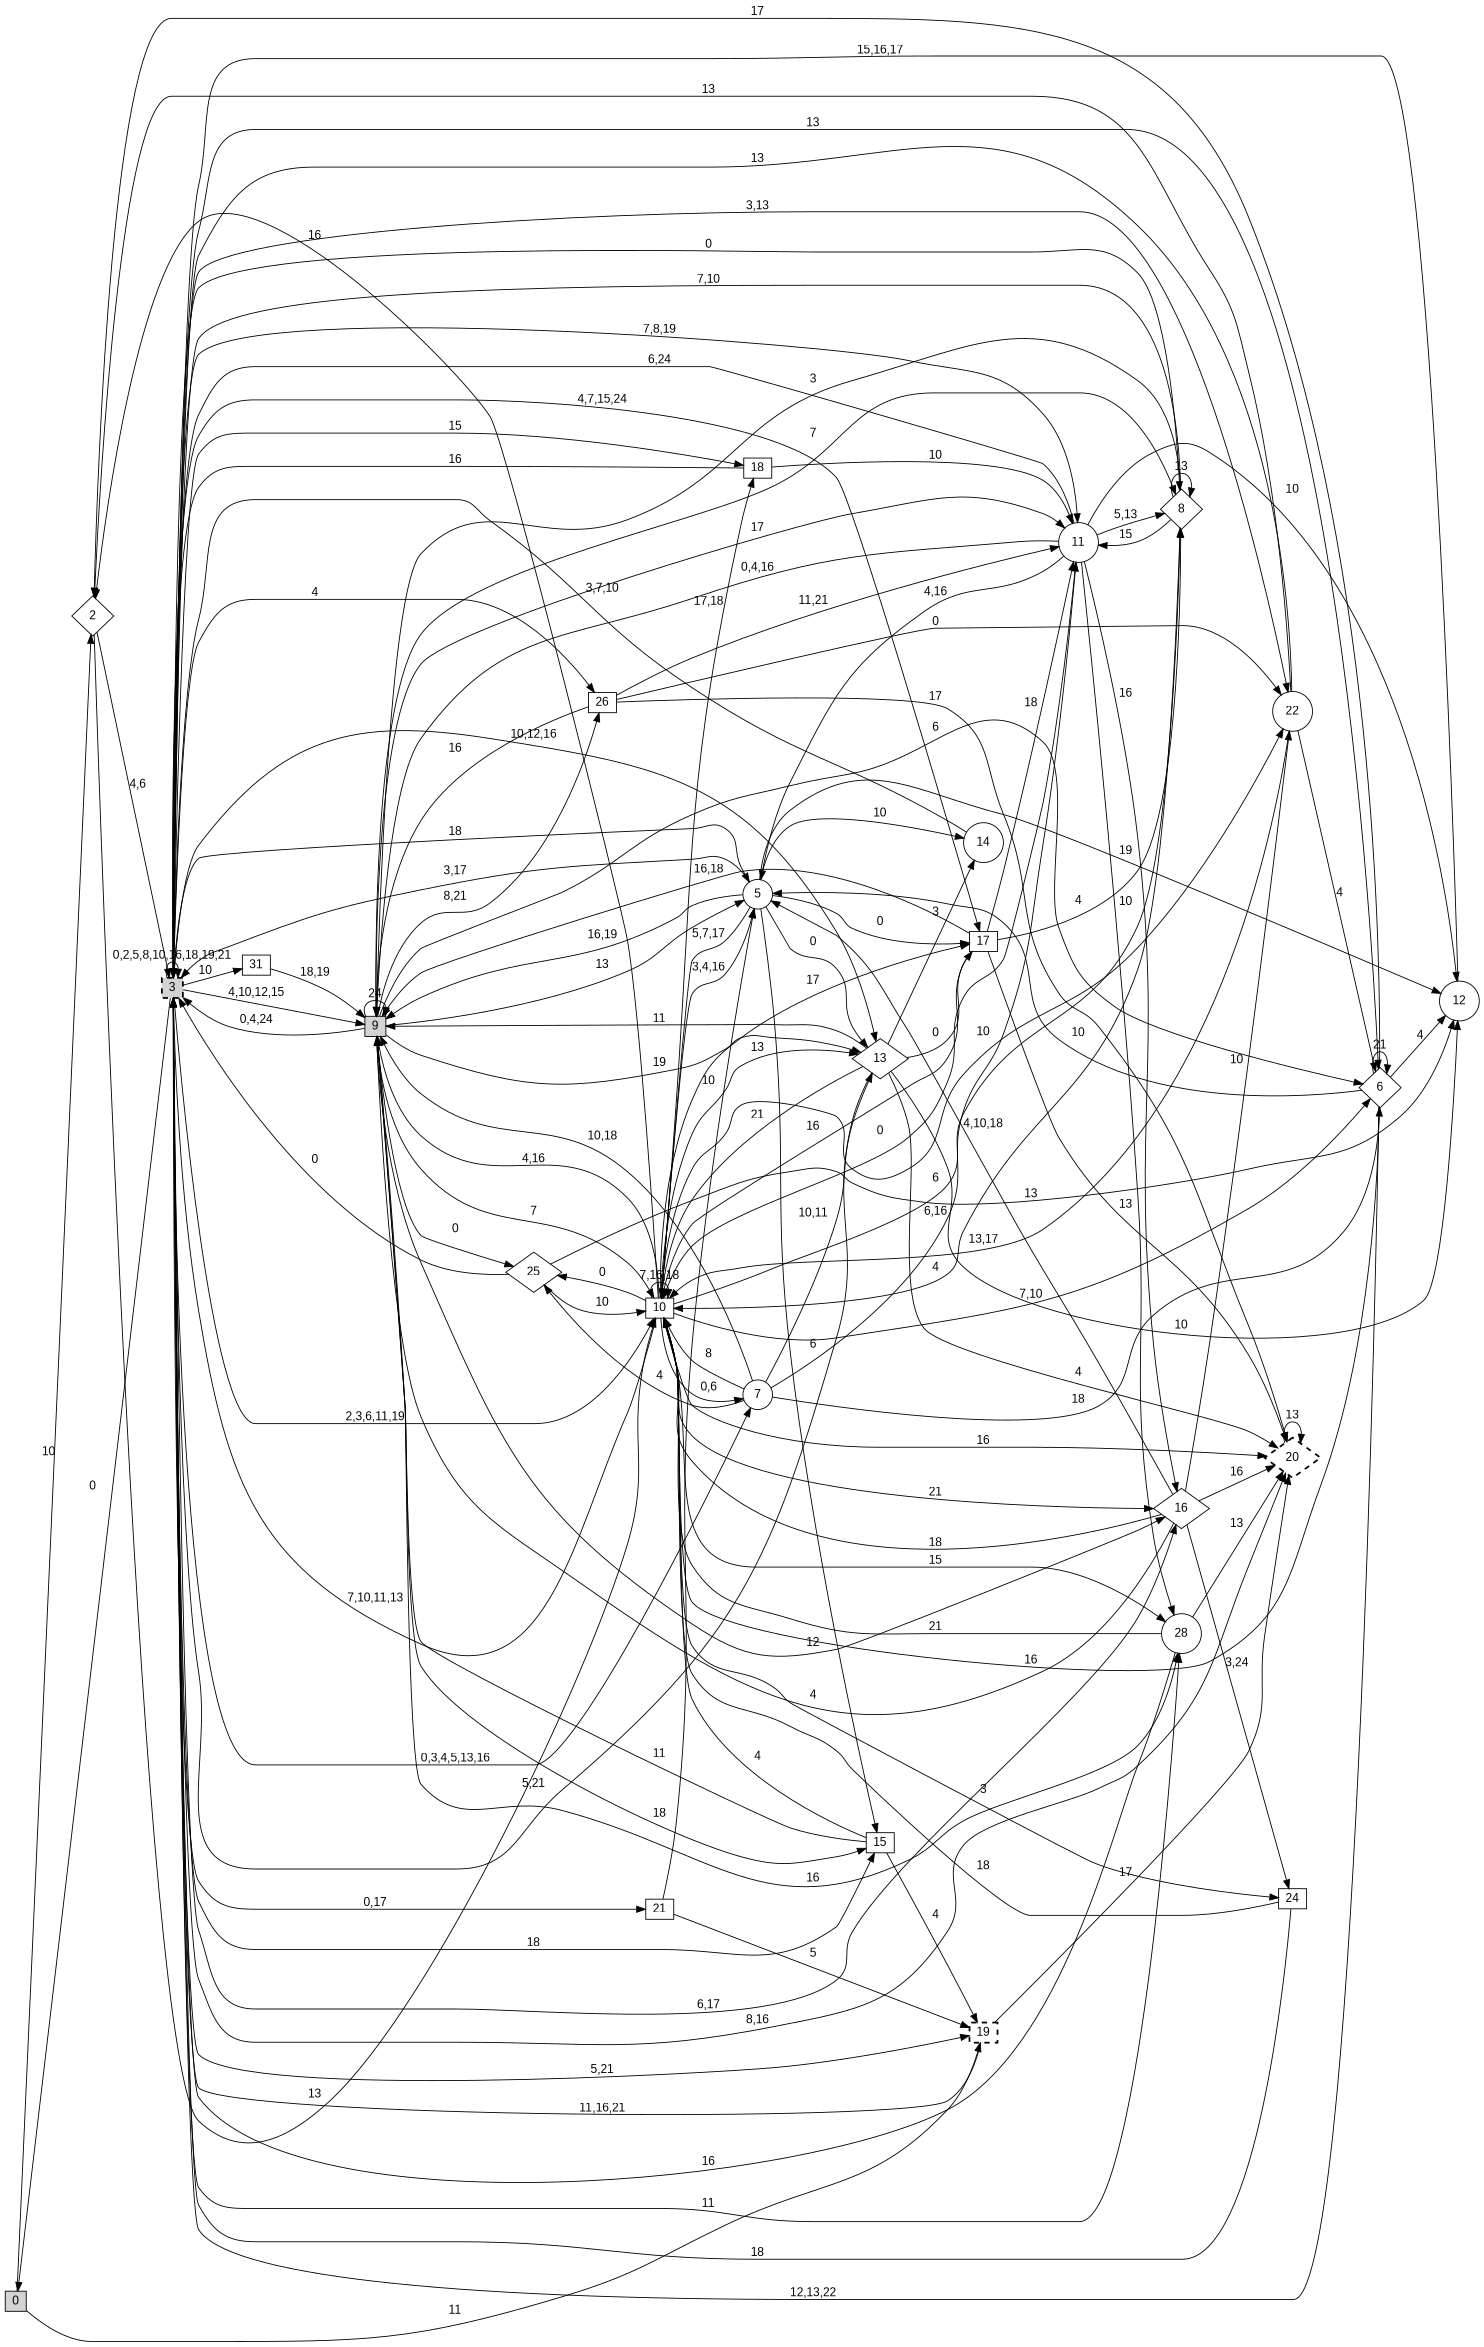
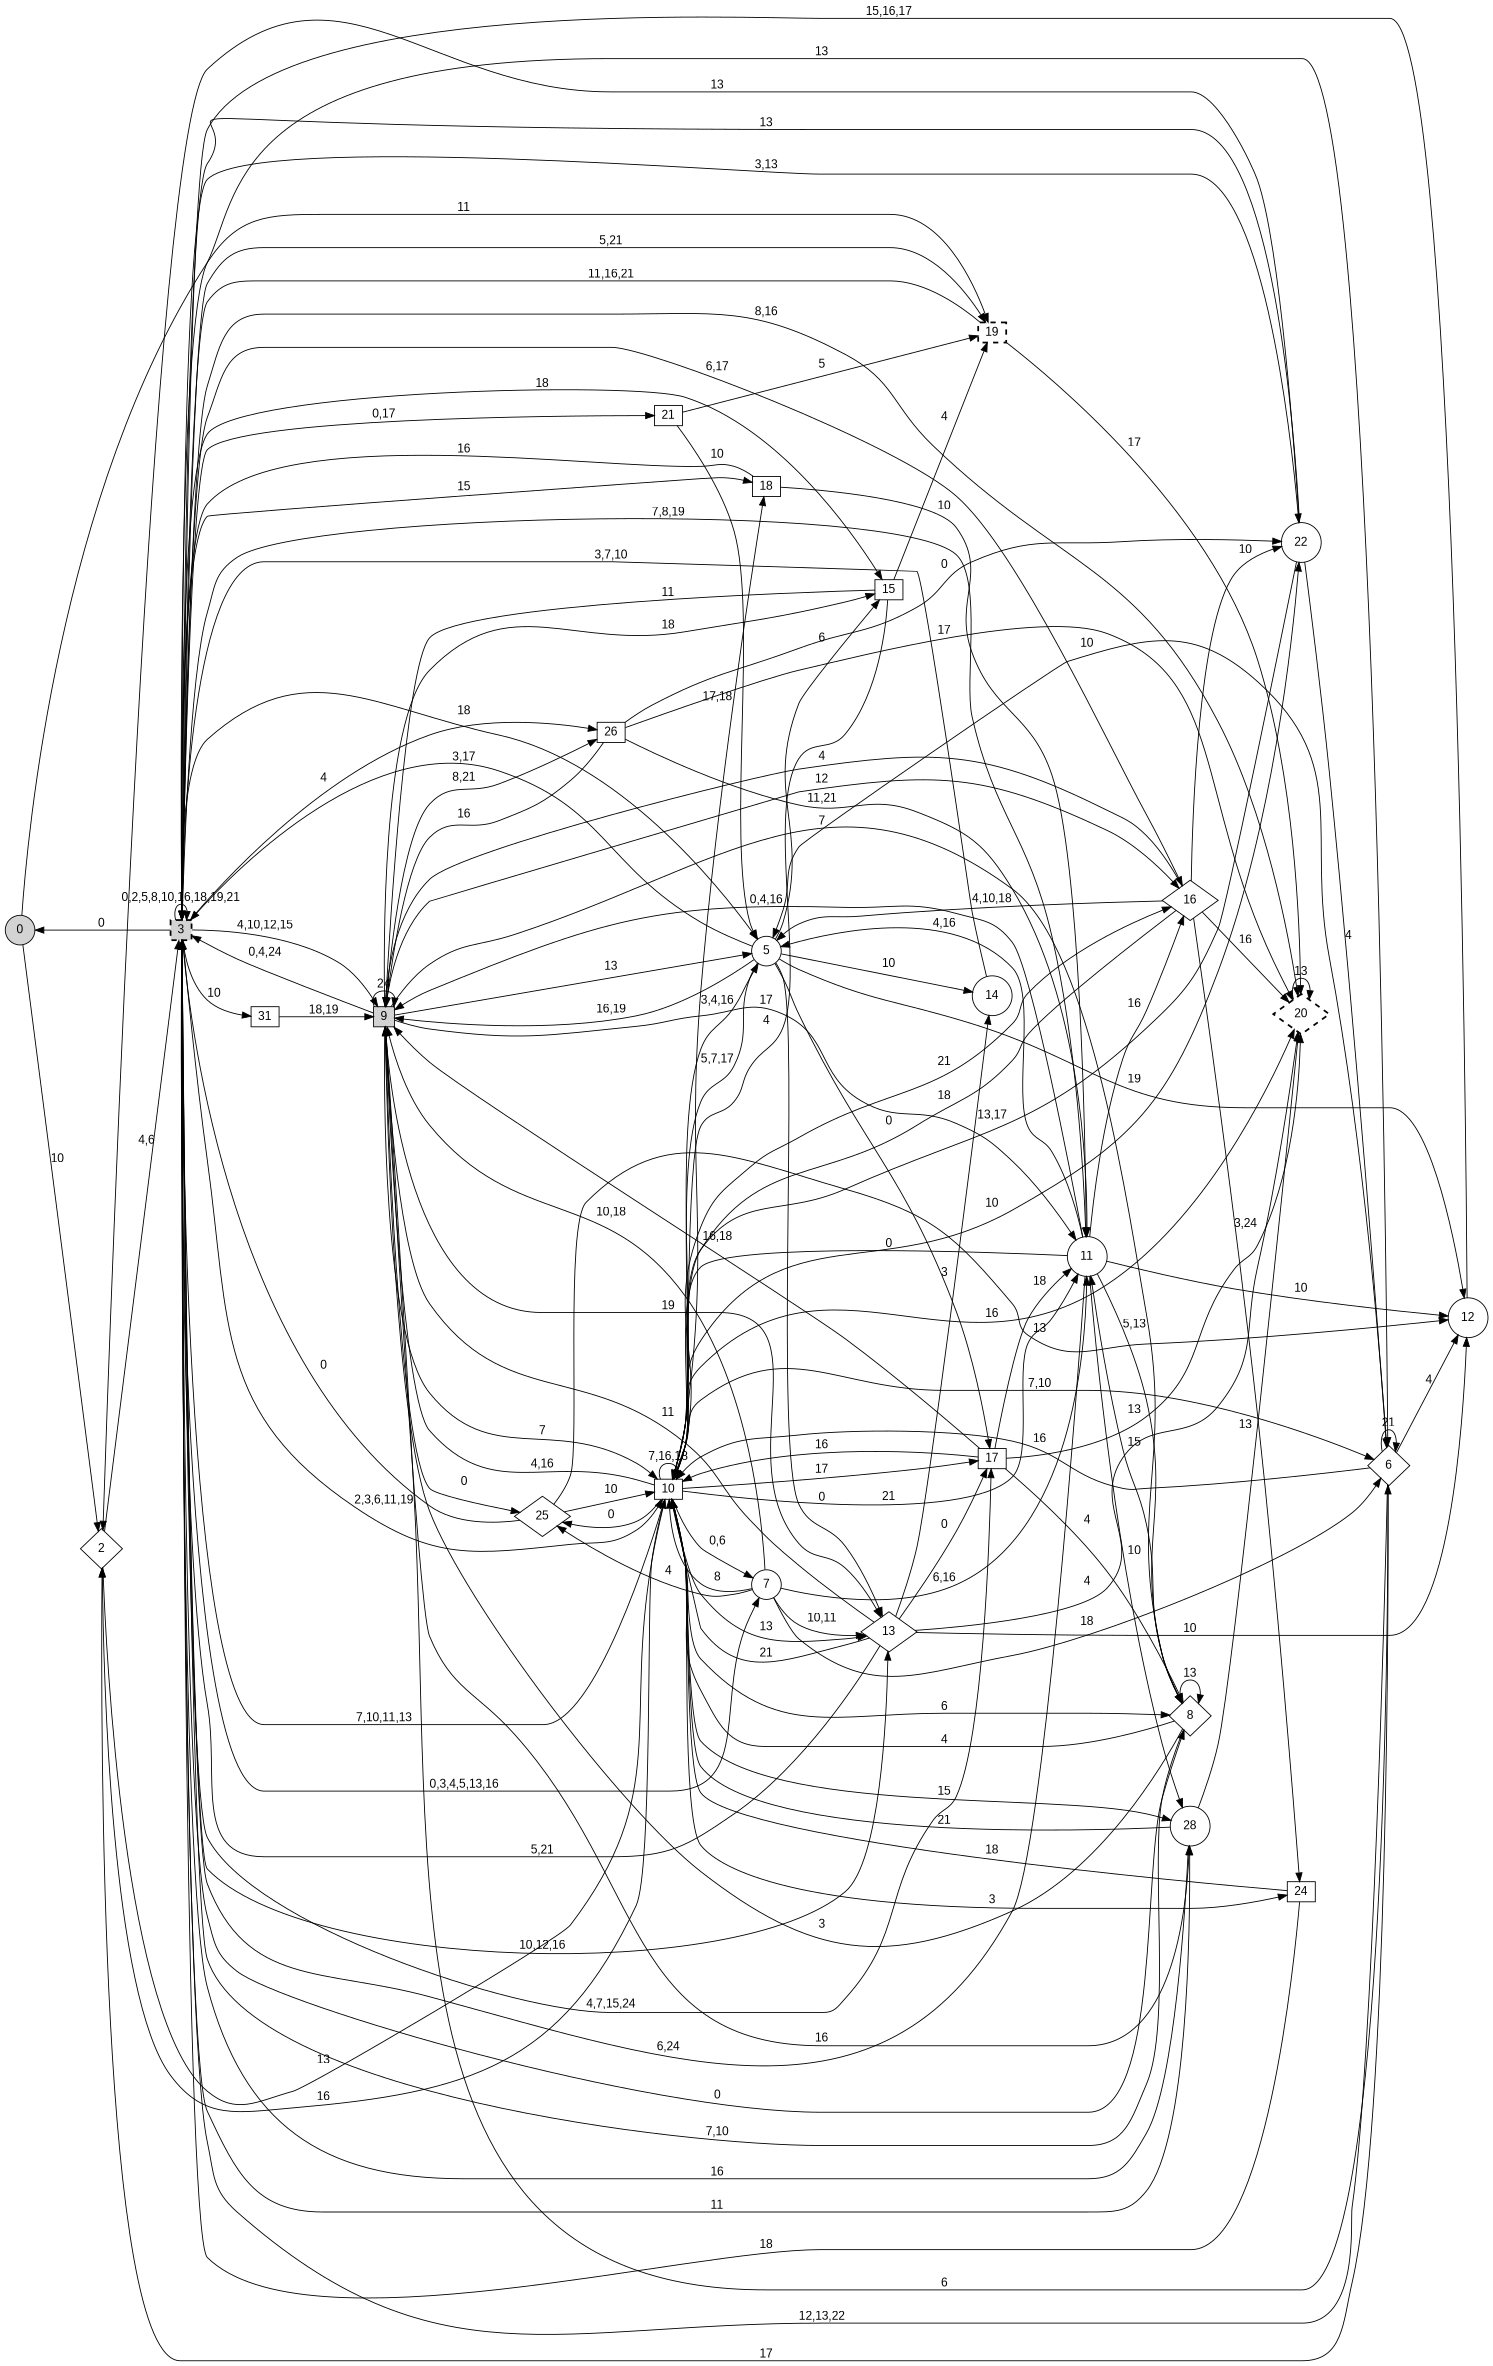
none -> (956, 1499)
(16, 2301) -> (20, 930)
